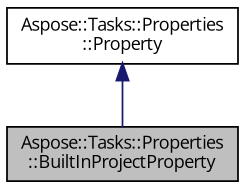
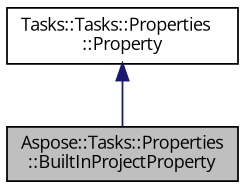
(122, 36) -> (122, 36)
